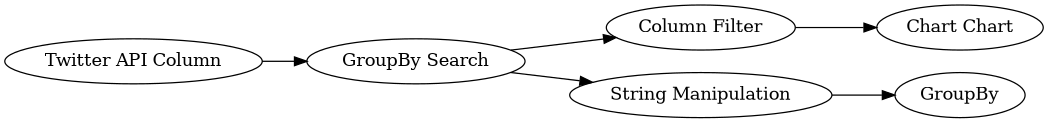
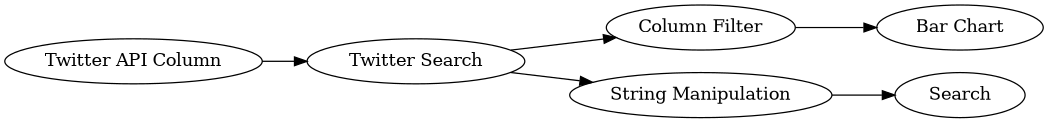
(960, 28) -> (960, 28)
(416, 61) -> (416, 61)
(960, 95) -> (960, 95)
